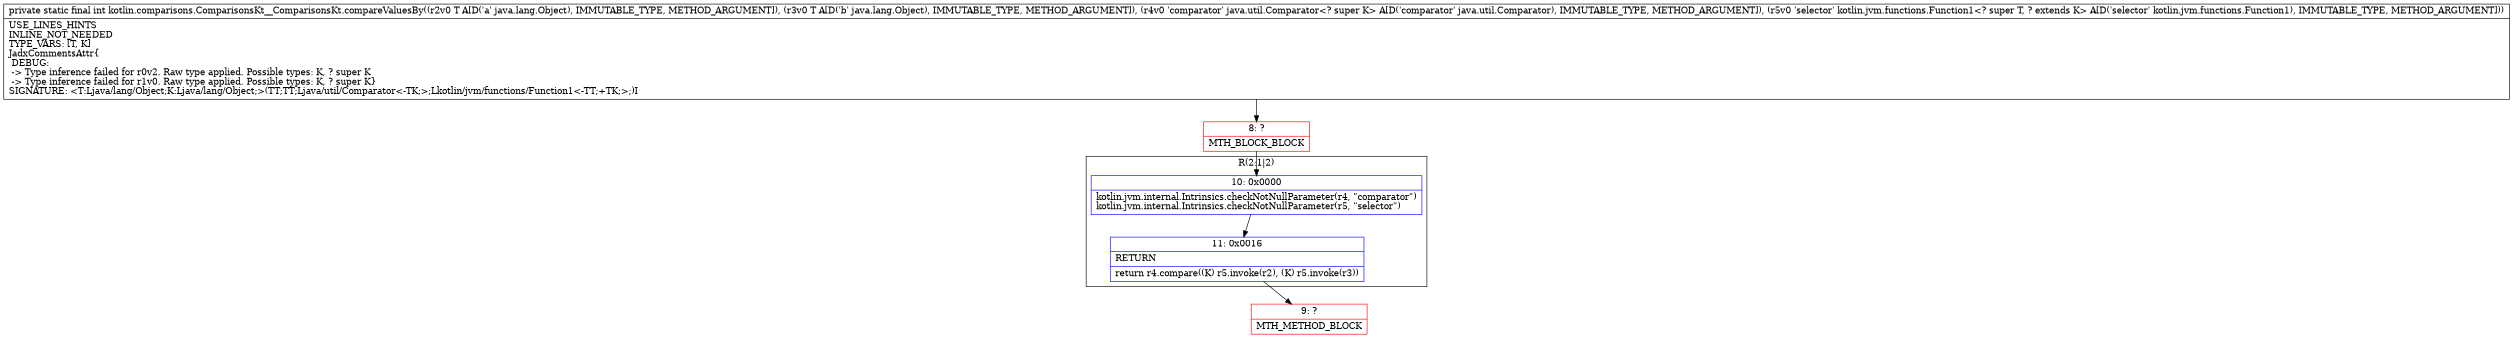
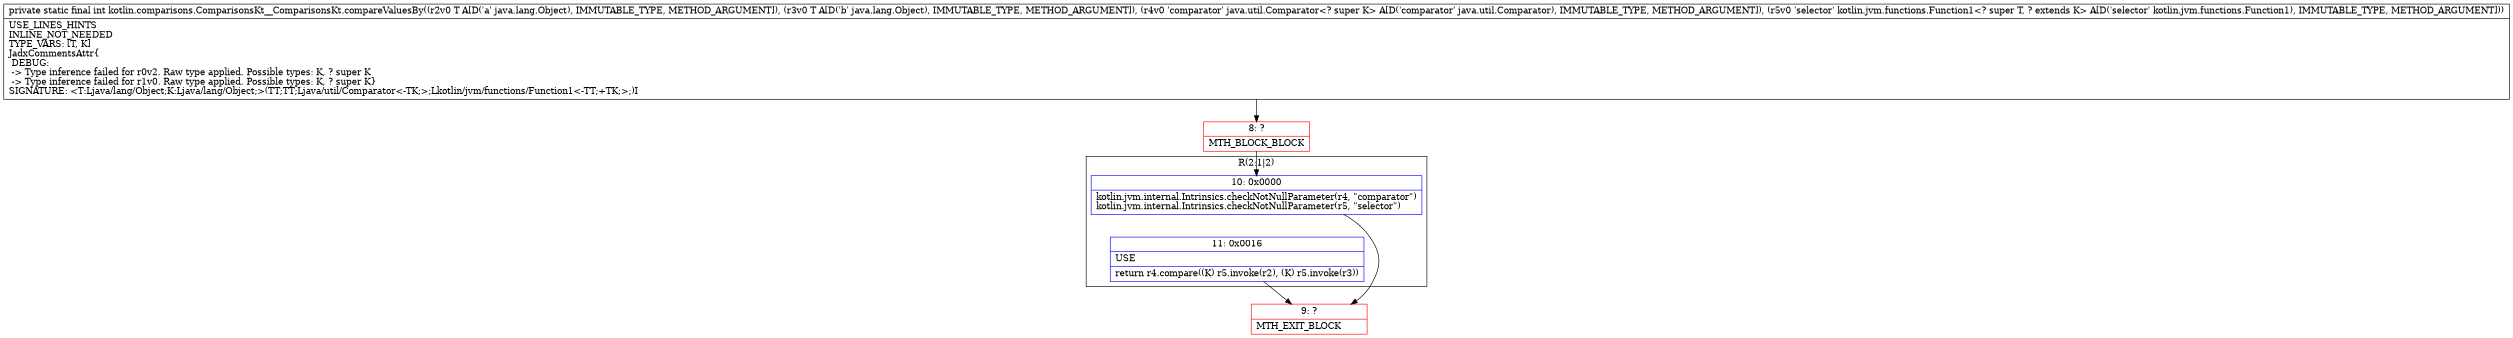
(1248, 223) -> (1378, 254)
(1136, 259) -> (1126, 259)
(1309, 326) -> (1299, 326)
